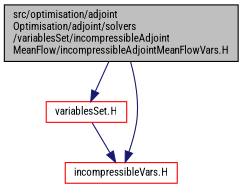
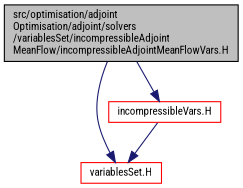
(101, 138) -> (146, 138)
